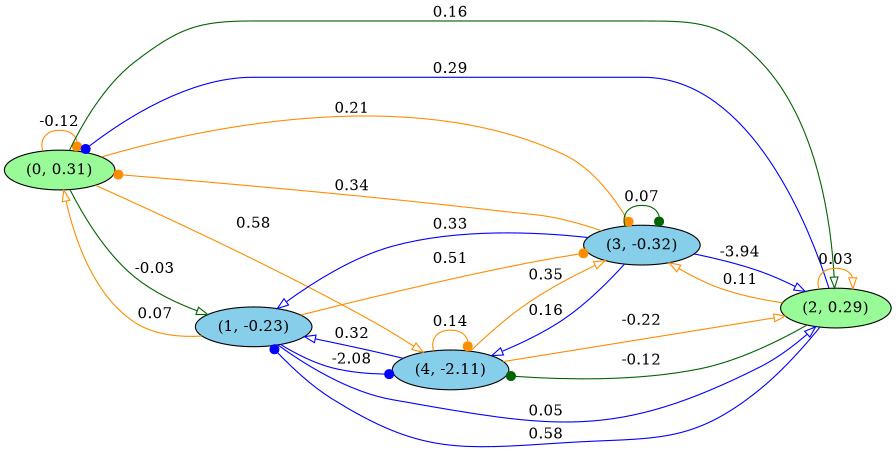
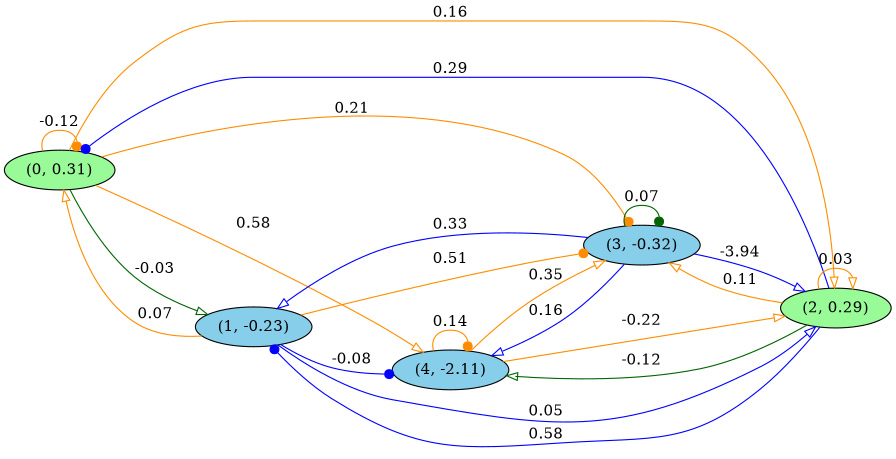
(509, 21) -> (509, 21)
(363, 197) -> none
(359, 348) -> none
(352, 359) -> (352, 359)
(666, 374) -> (666, 374)
